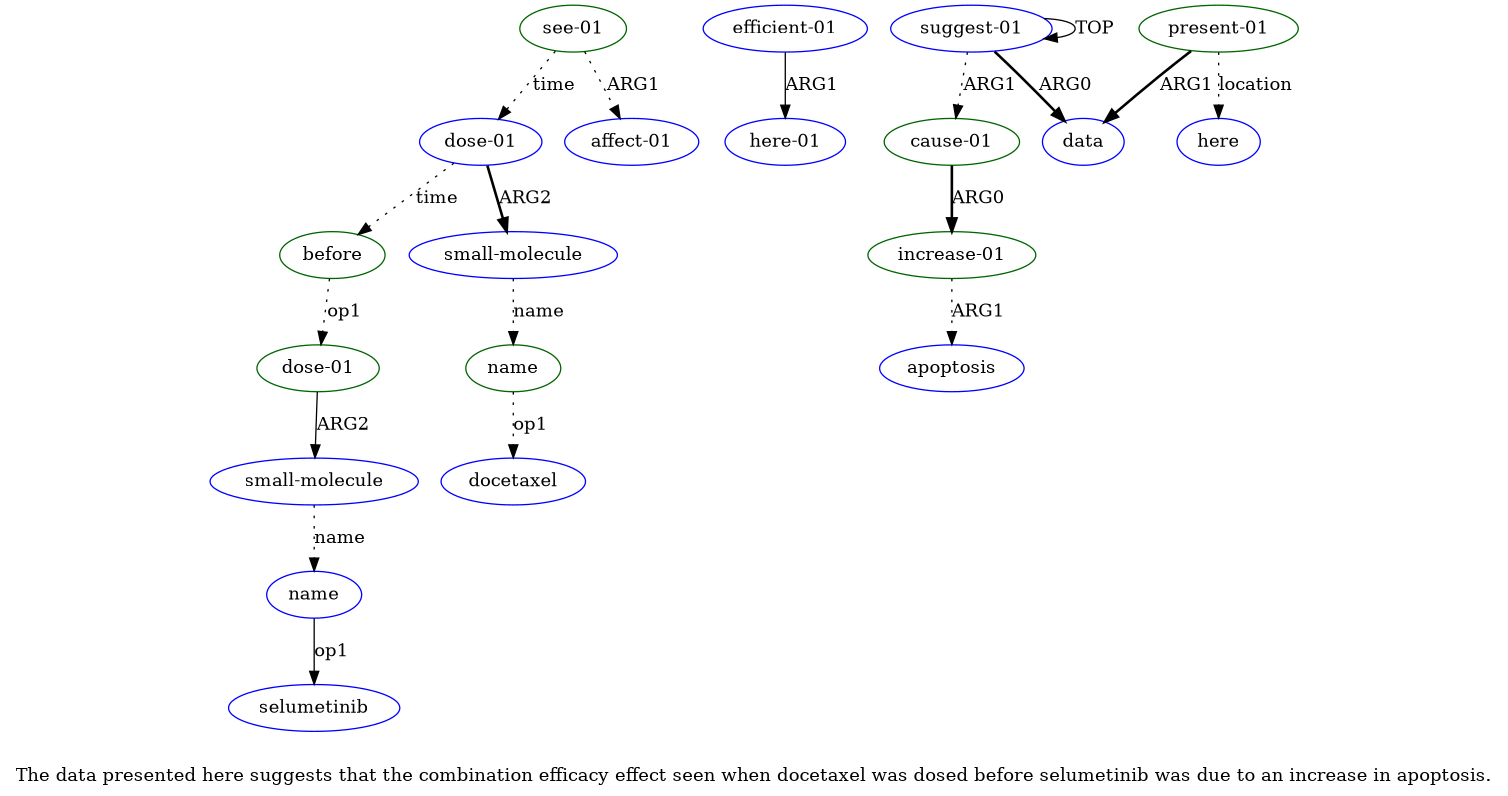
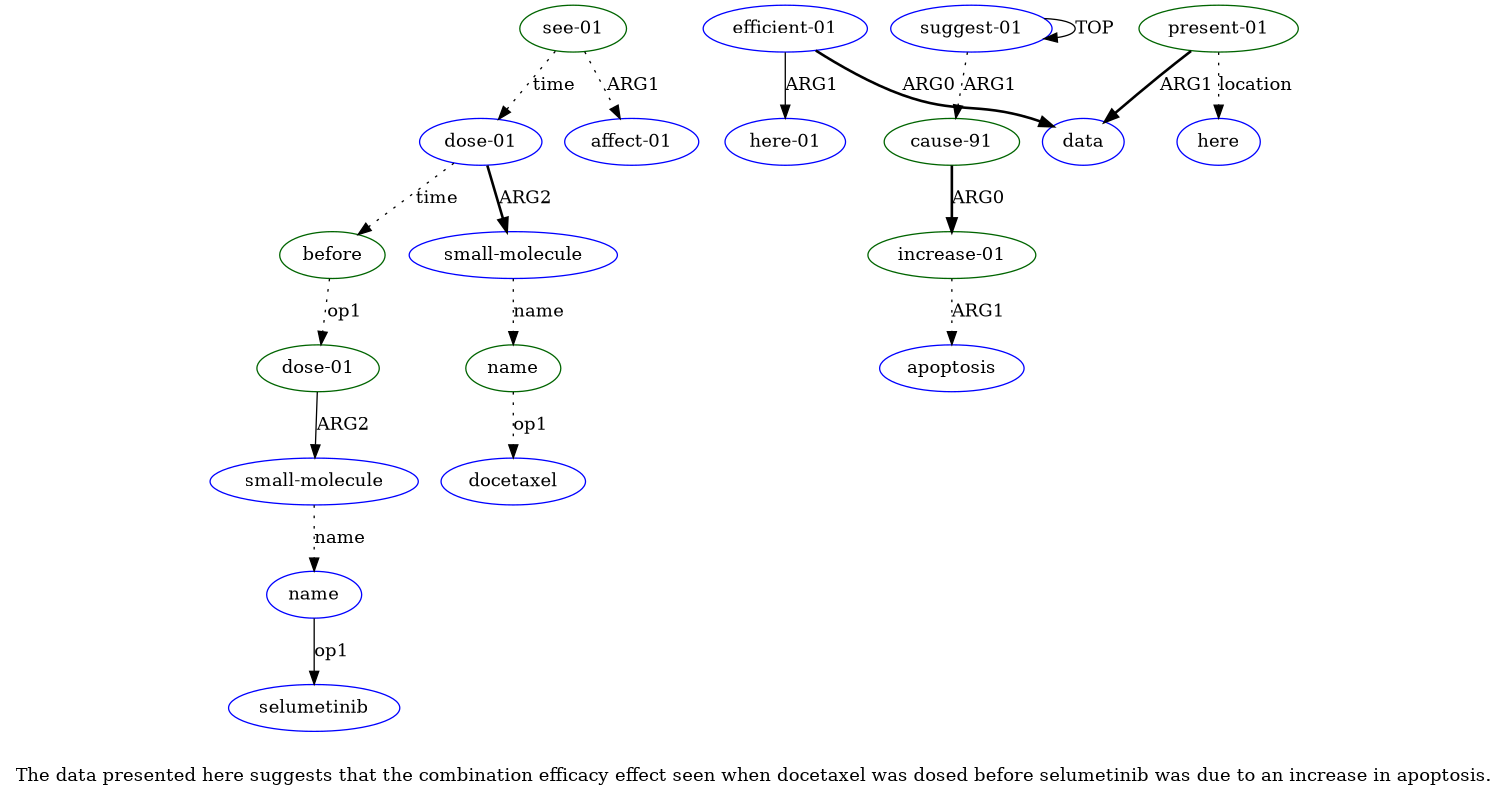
(1025, 81) -> (923, 101)
(952, 142) -> (952, 142)
